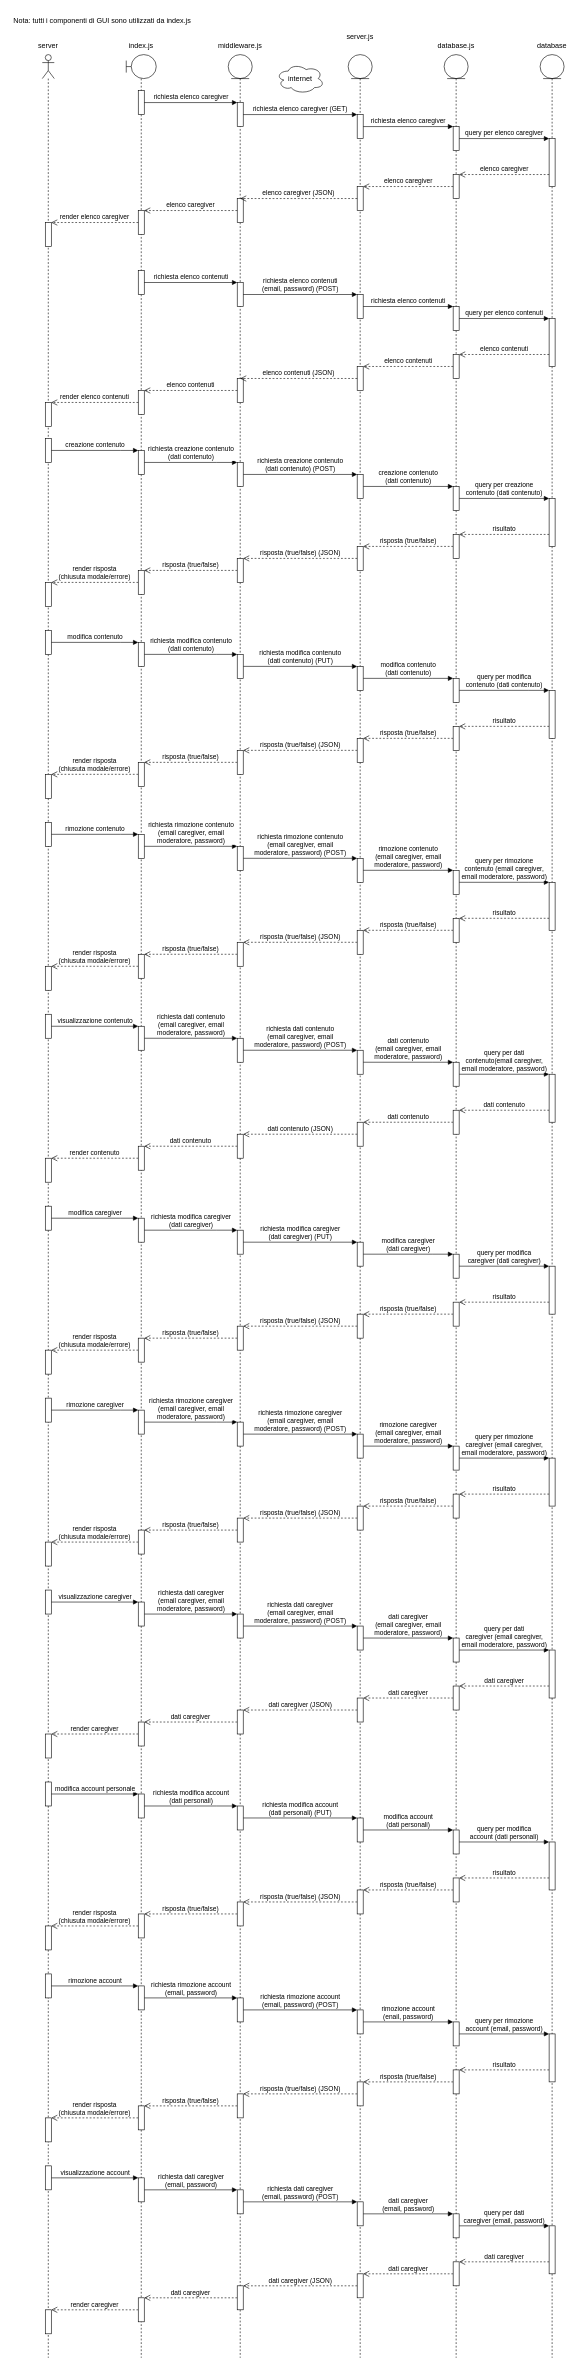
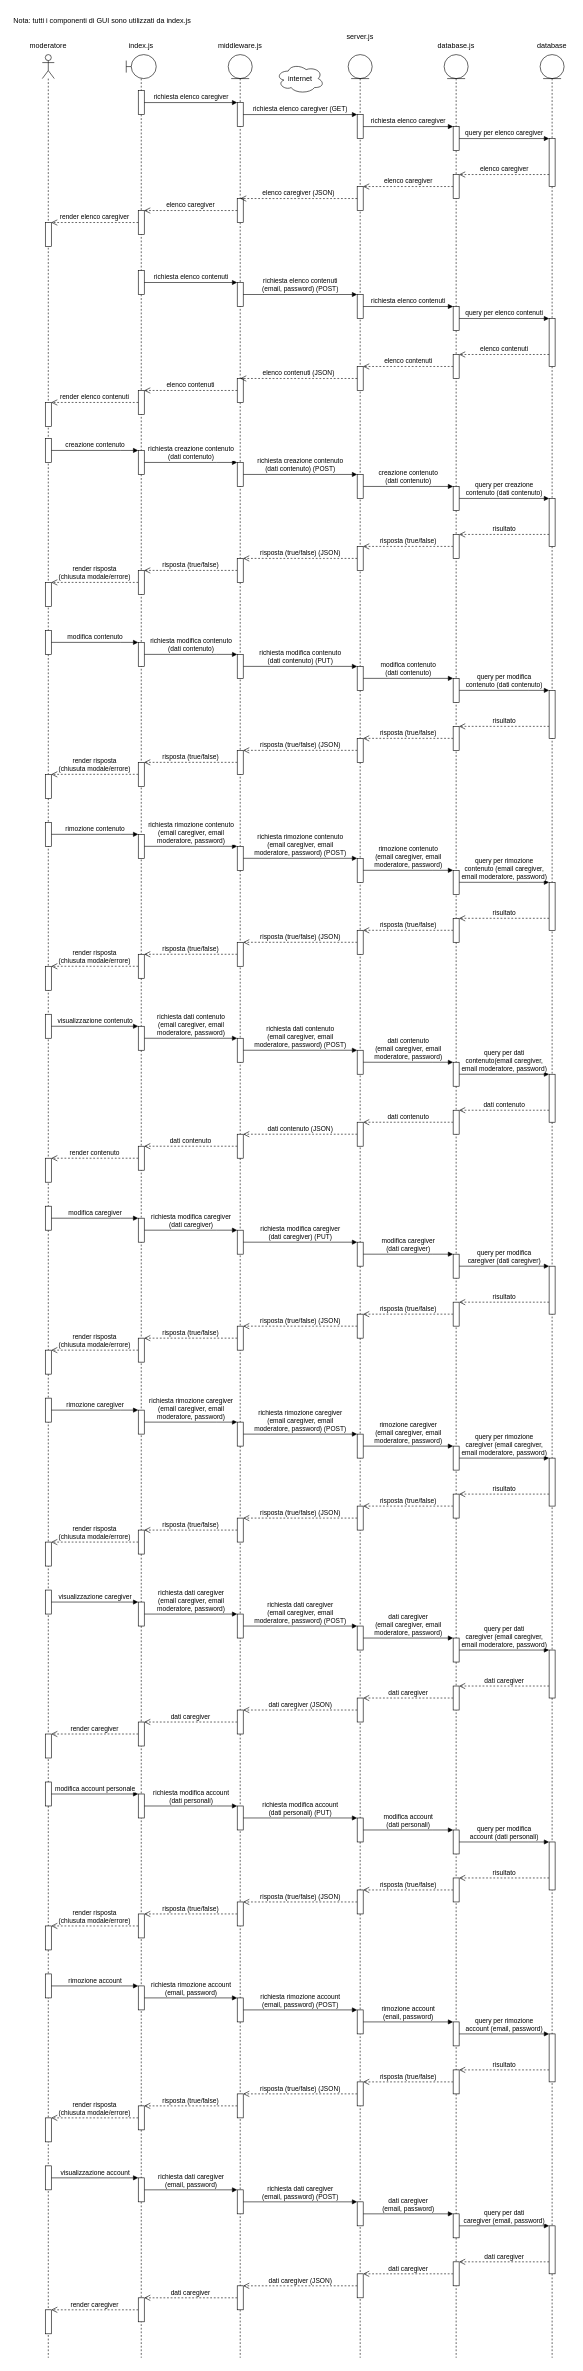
(48, 45) -> (48, 45)
